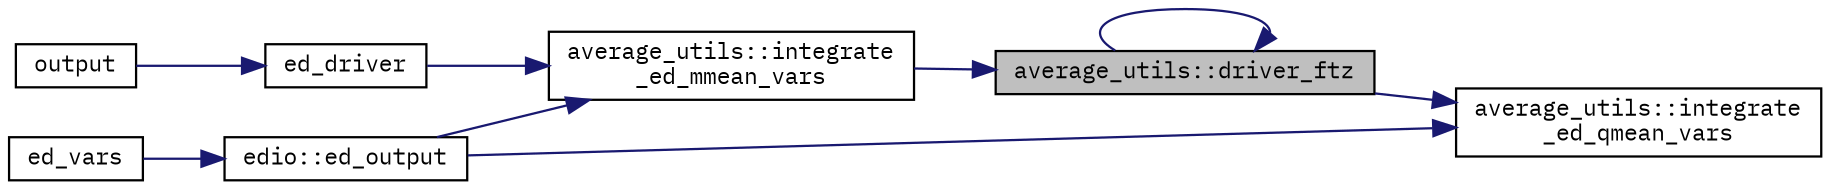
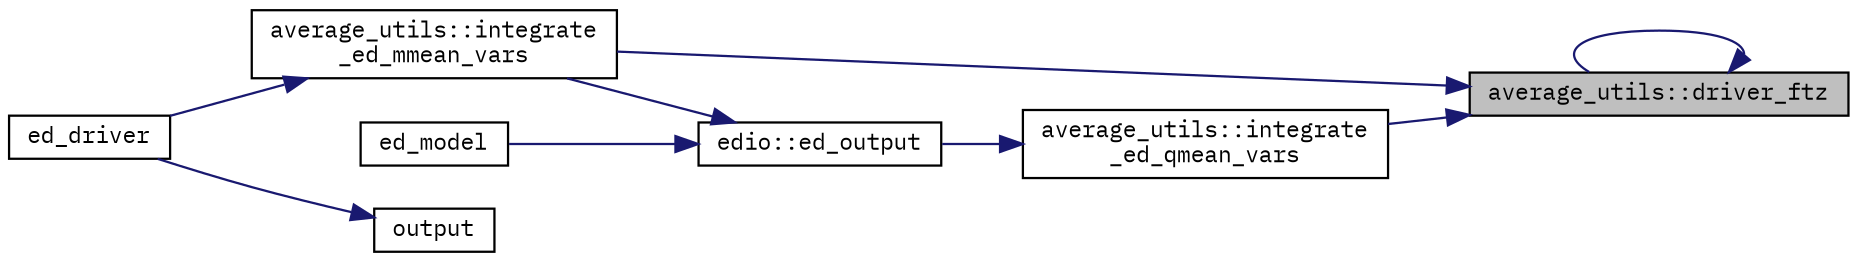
(189, 66) -> (254, 188)
(1404, 97) -> (1417, 121)
(502, 121) -> (640, 97)
(76, 159) -> (434, 144)
